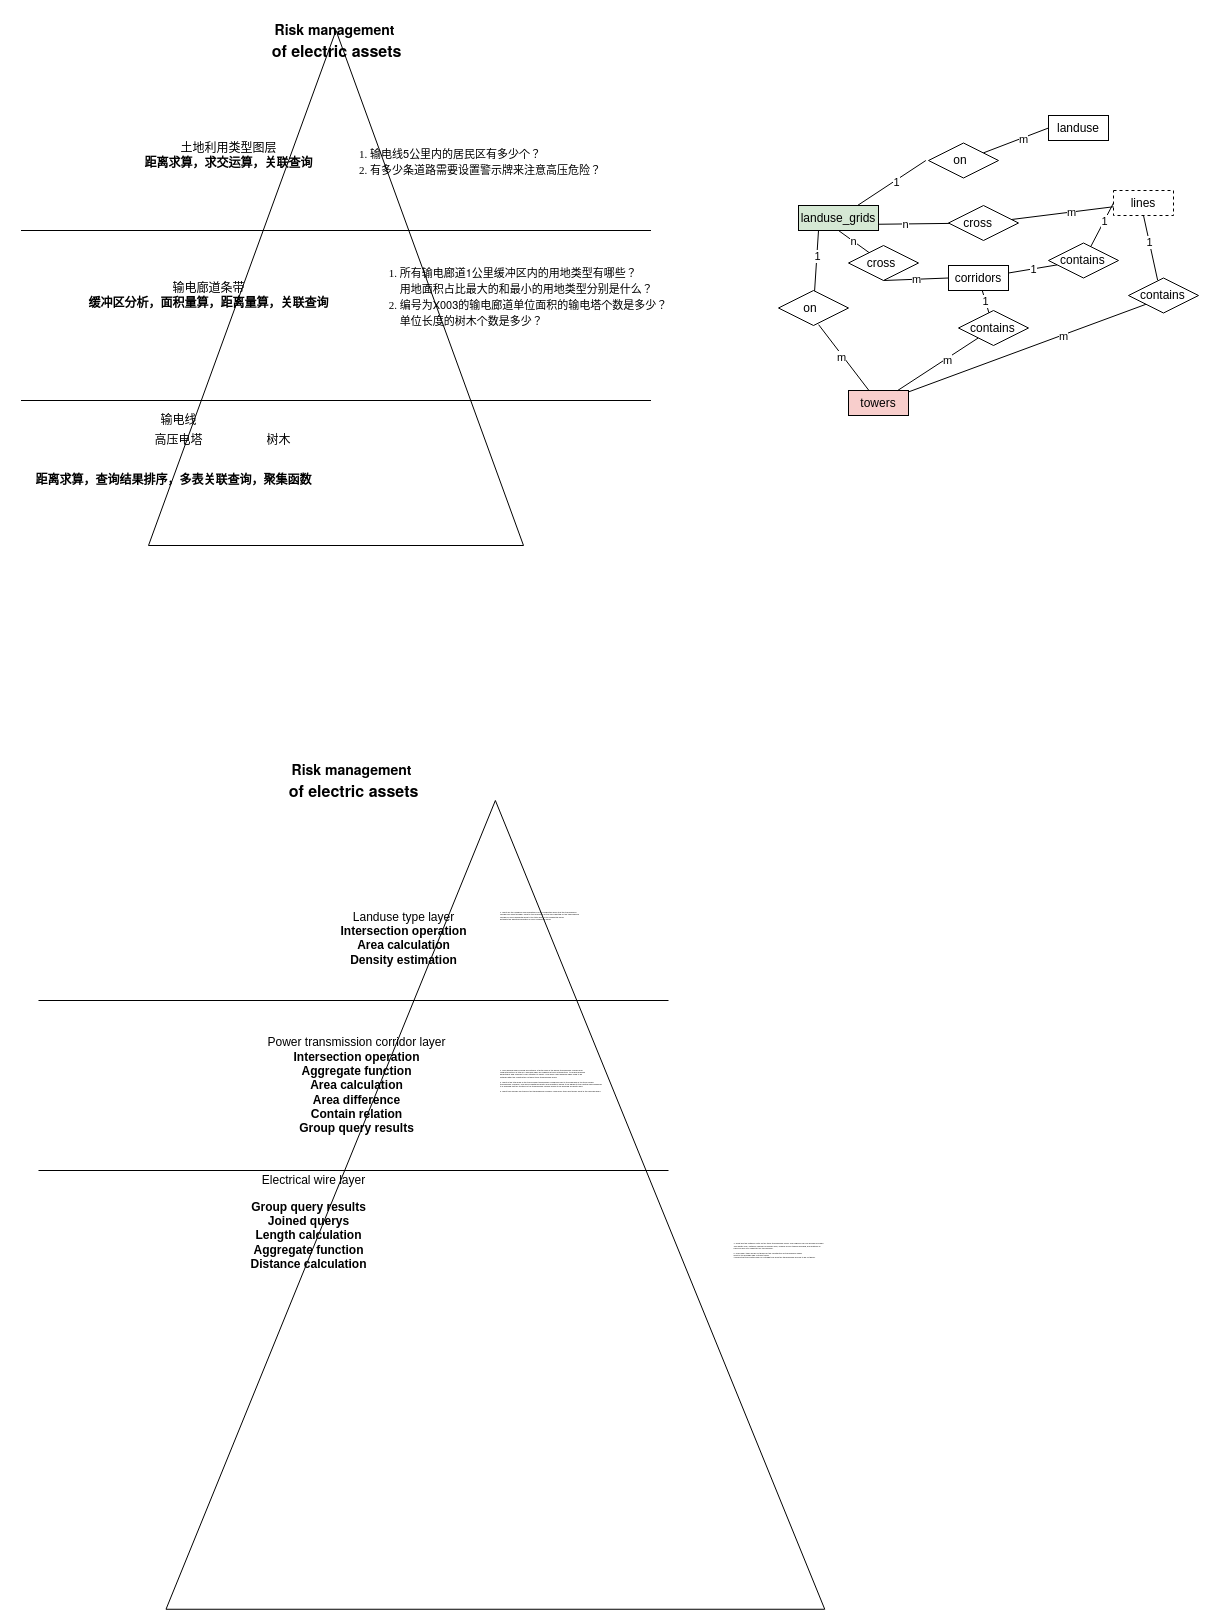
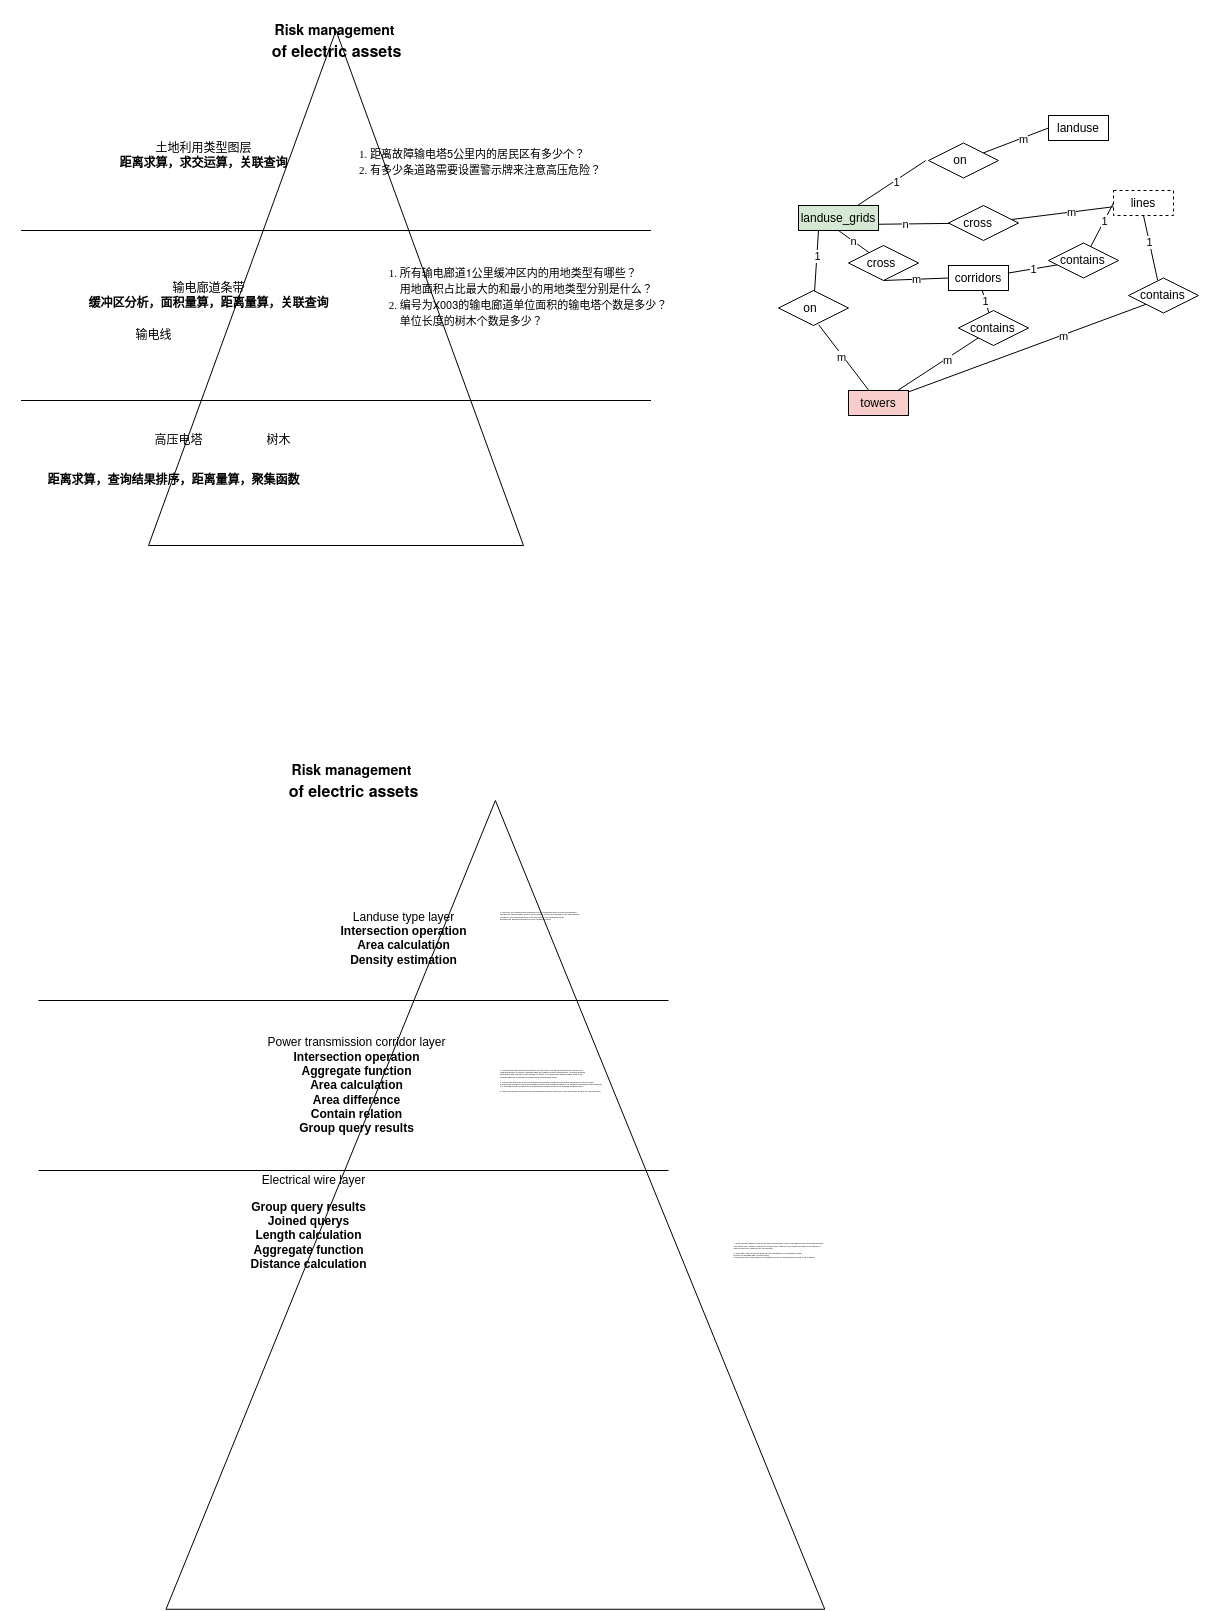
(229, 156) -> (204, 156)
(457, 161) -> (457, 161)
(179, 421) -> (154, 336)
(174, 481) -> (174, 481)
